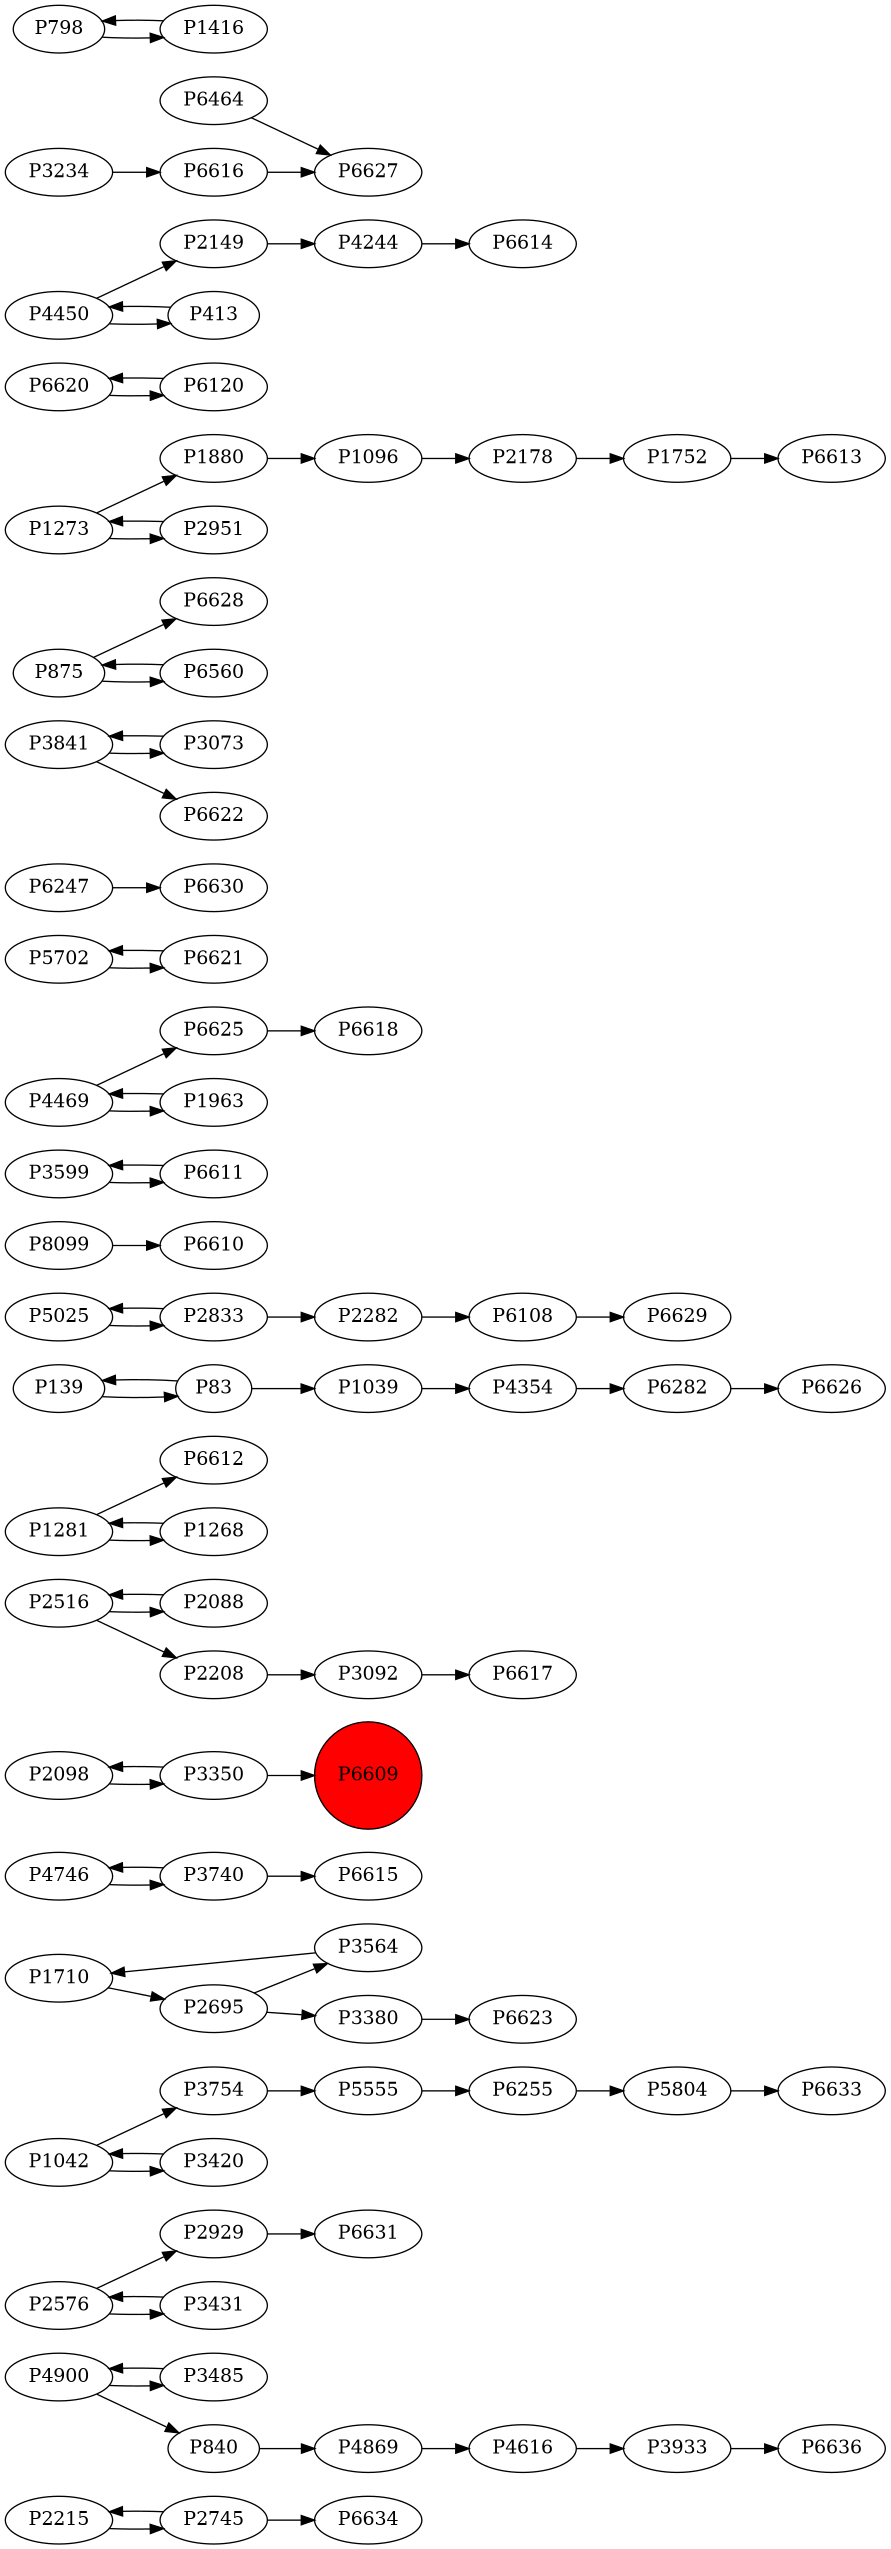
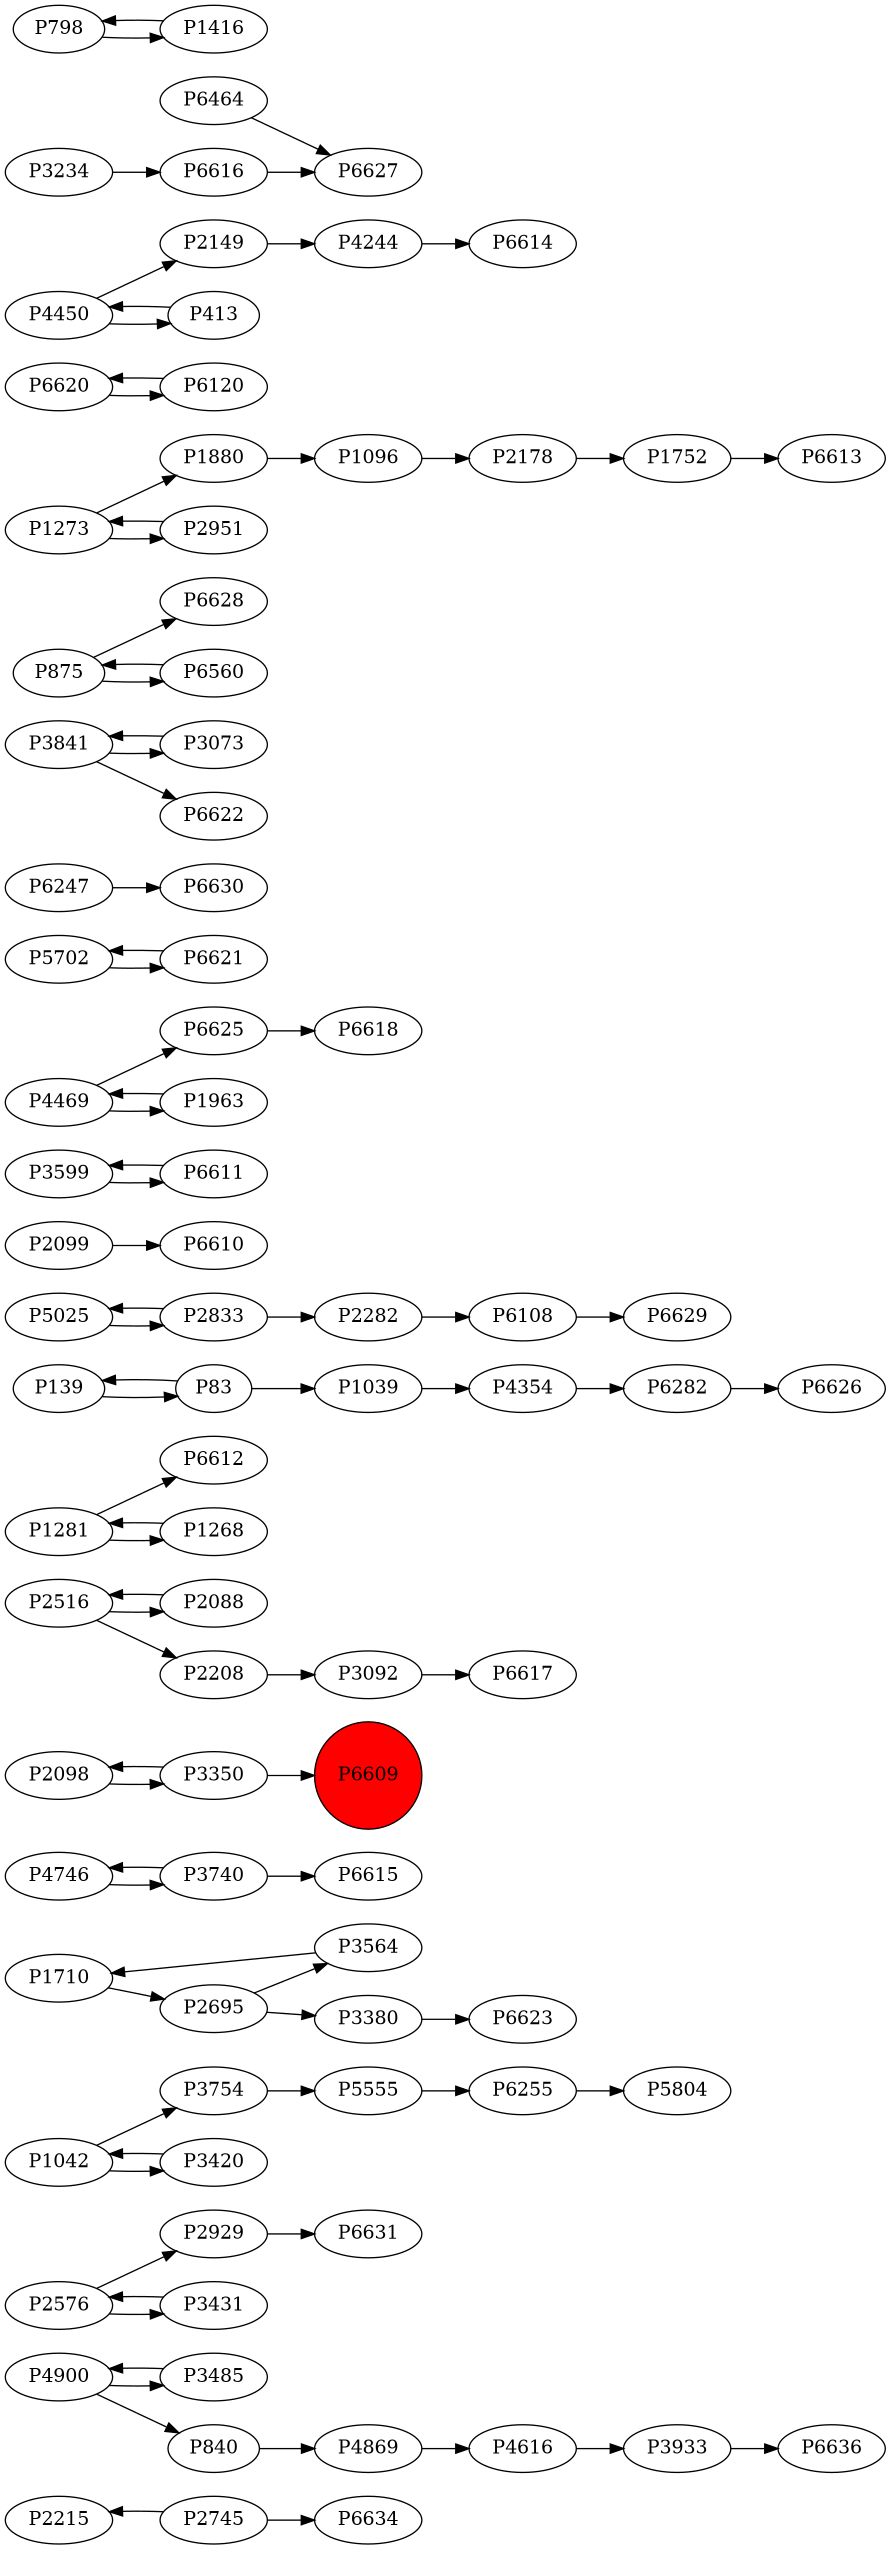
(59, 1246) -> (59, 1246)
(832, 2091) -> none
(130, 2529) -> none
